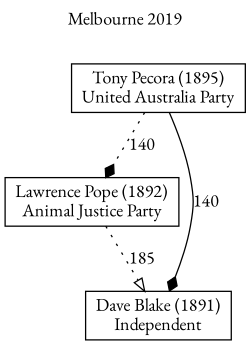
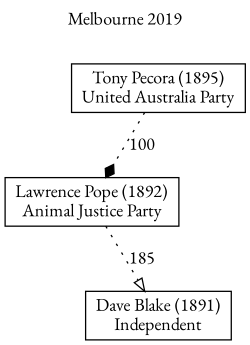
(142, 145) -> (142, 145)
(193, 194) -> none
